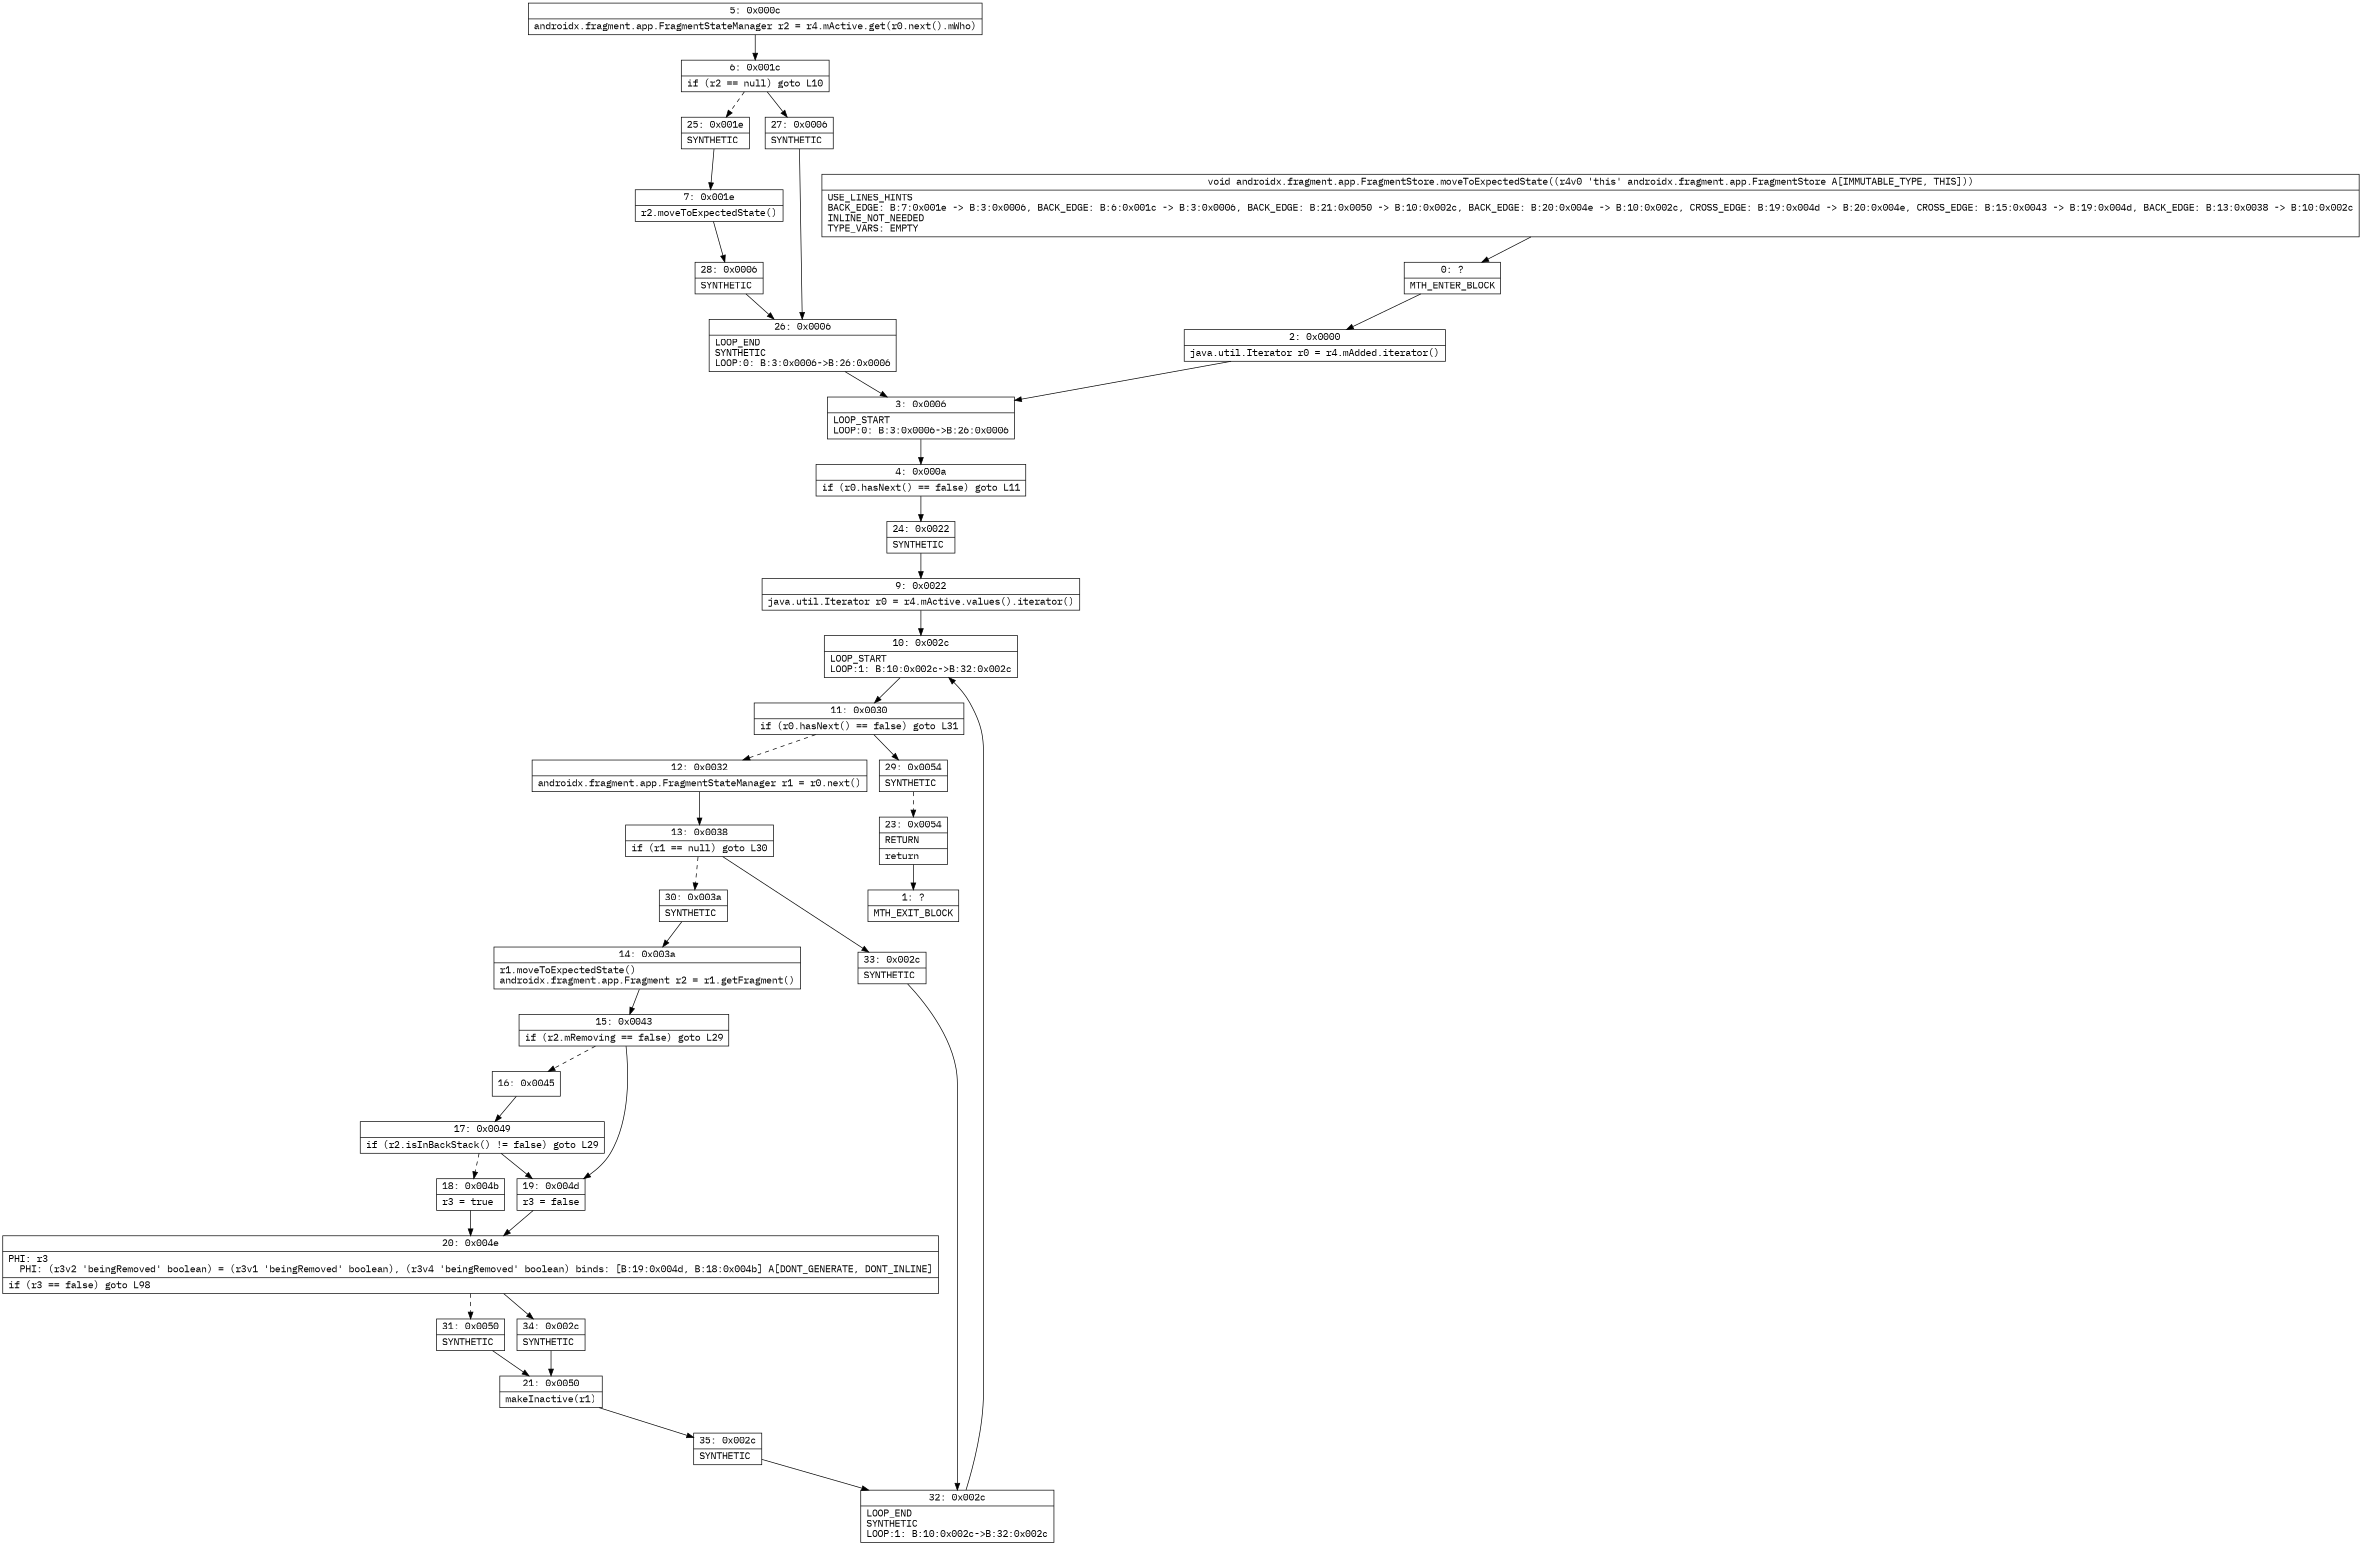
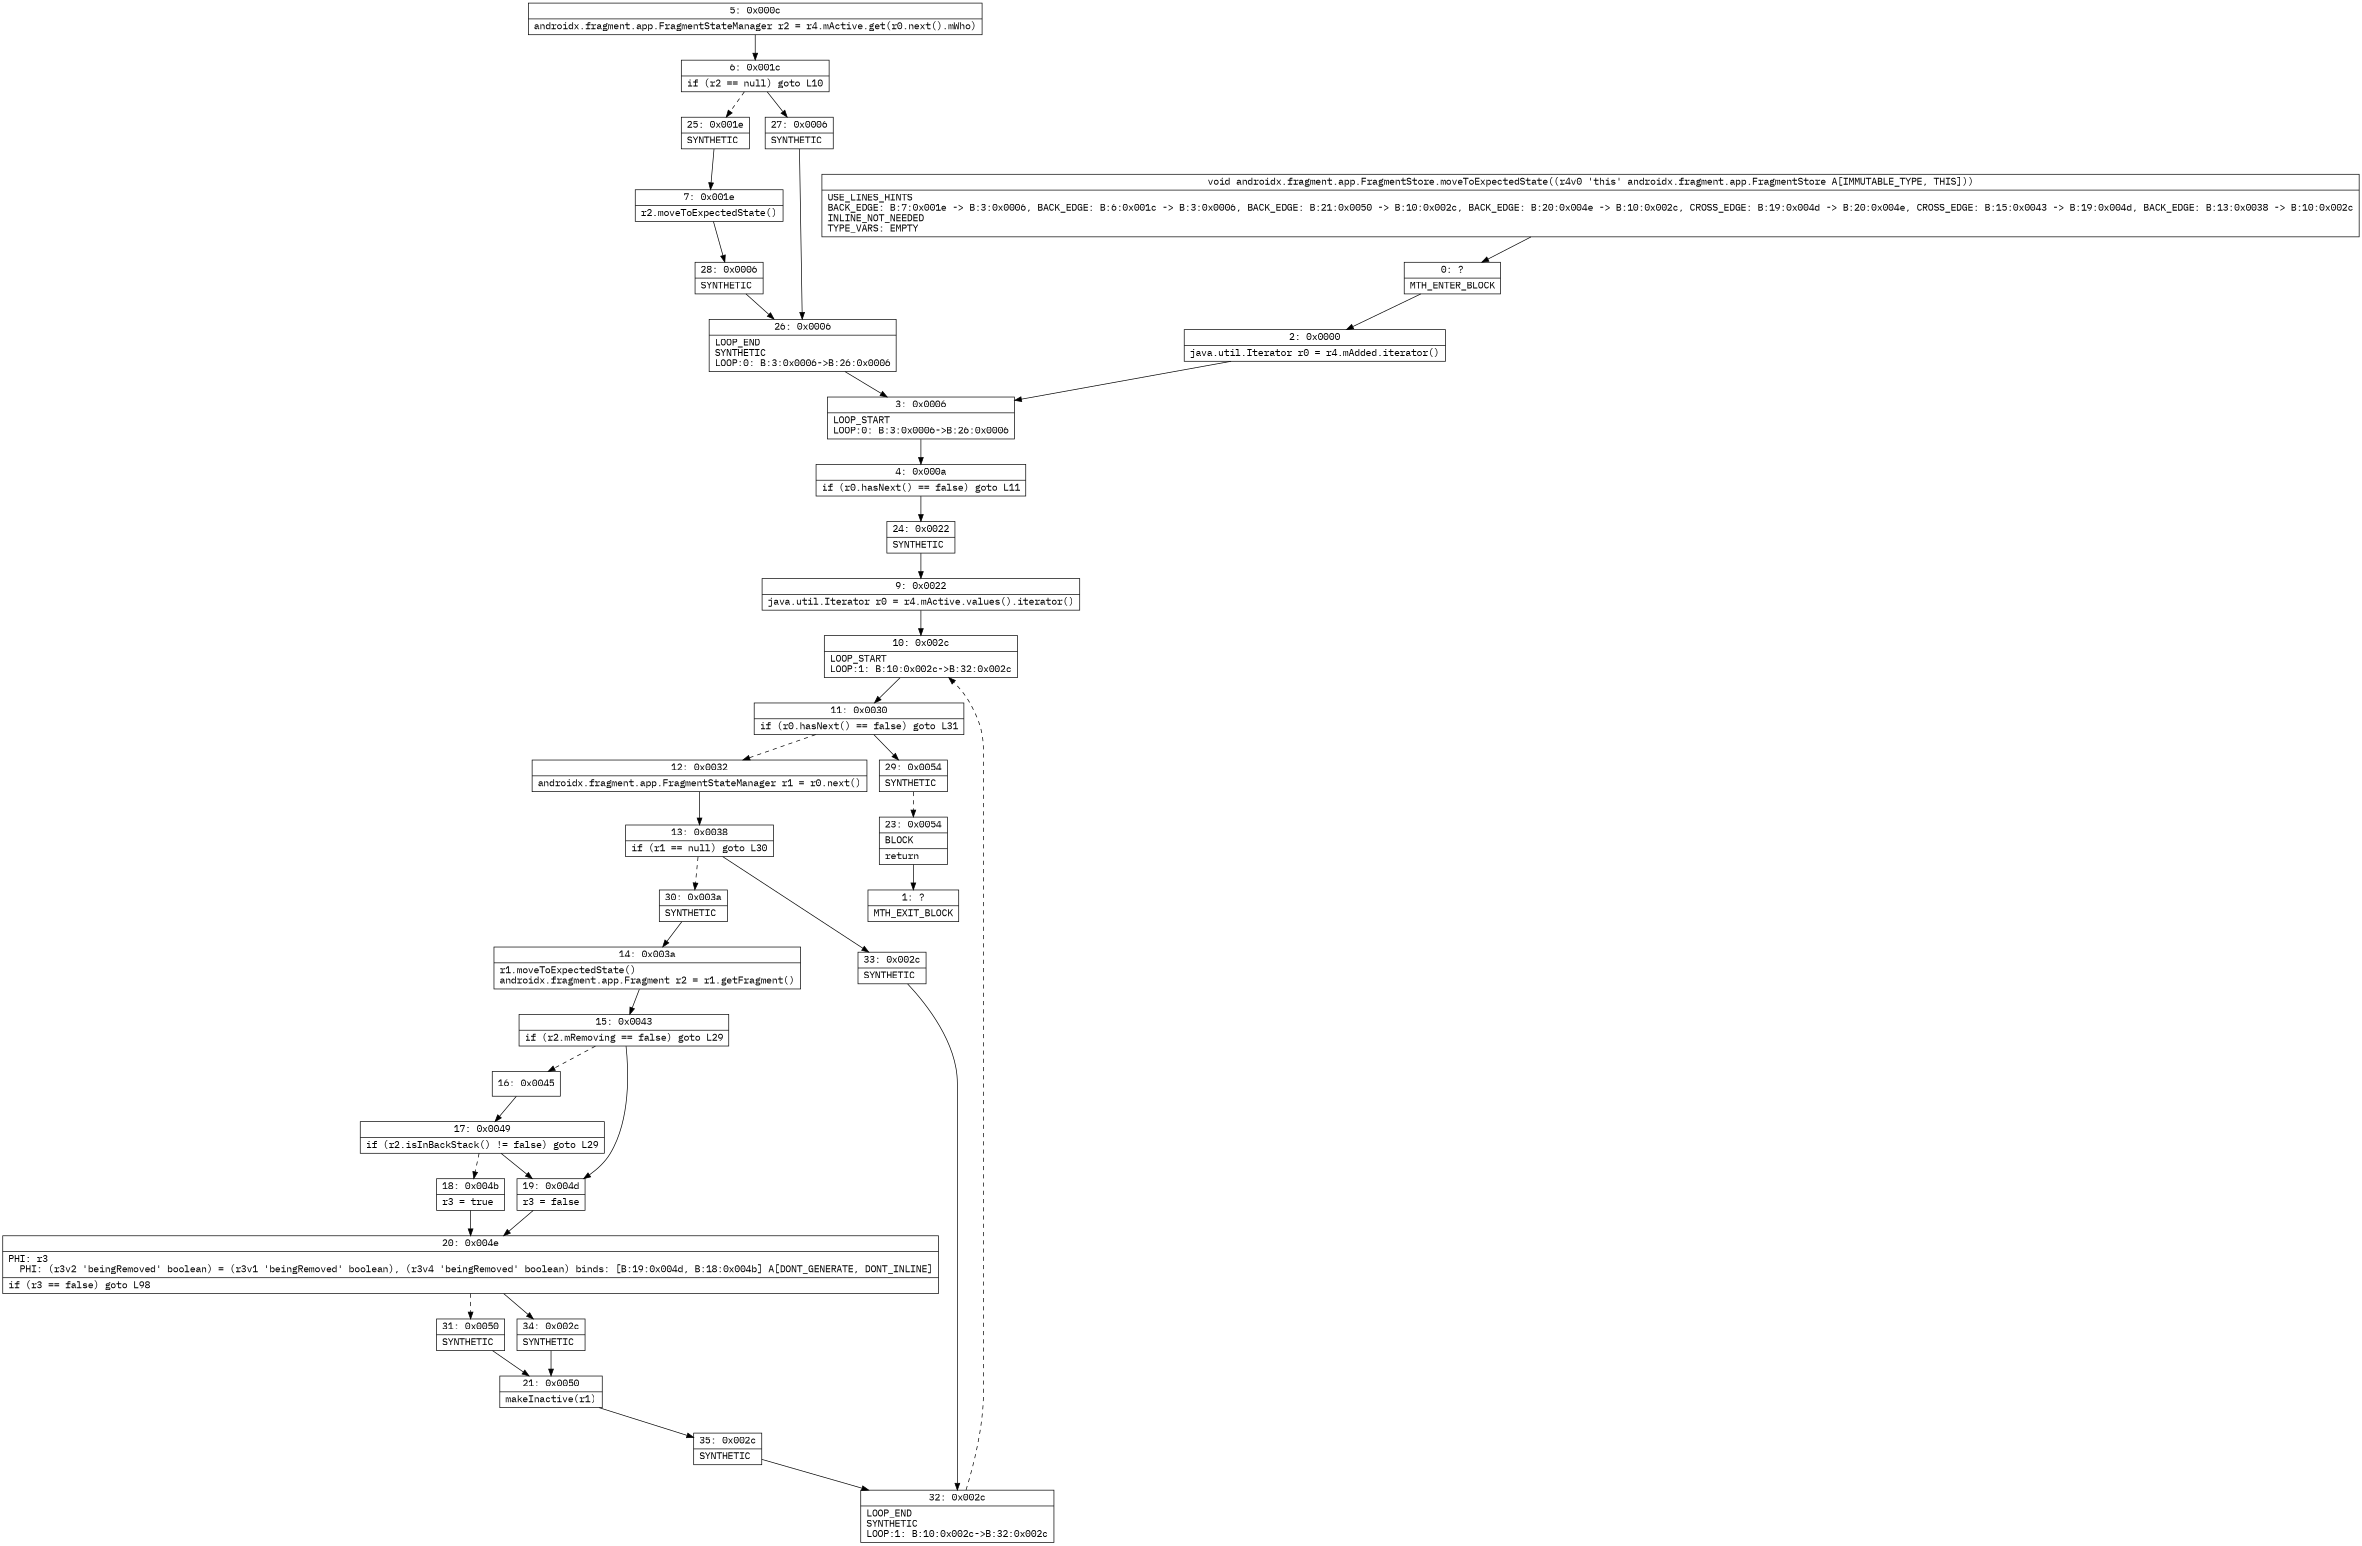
(902, 840) -> (899, 840)
(983, 1083) -> (983, 1083)
